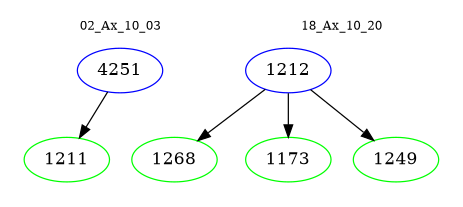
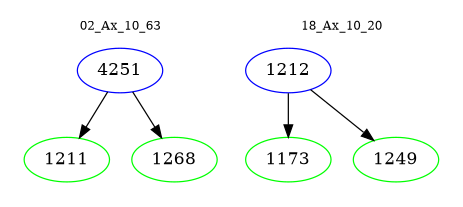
(121, 27) -> (121, 27)
(244, 106) -> (144, 109)
